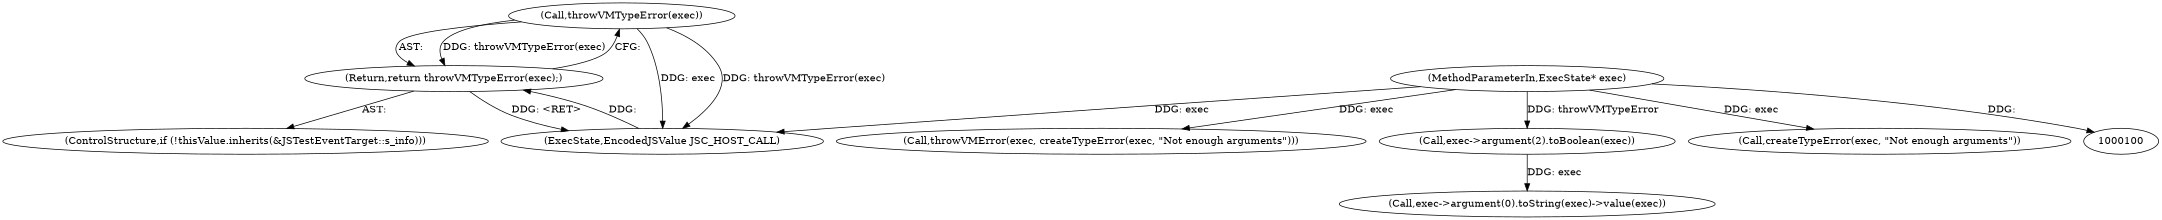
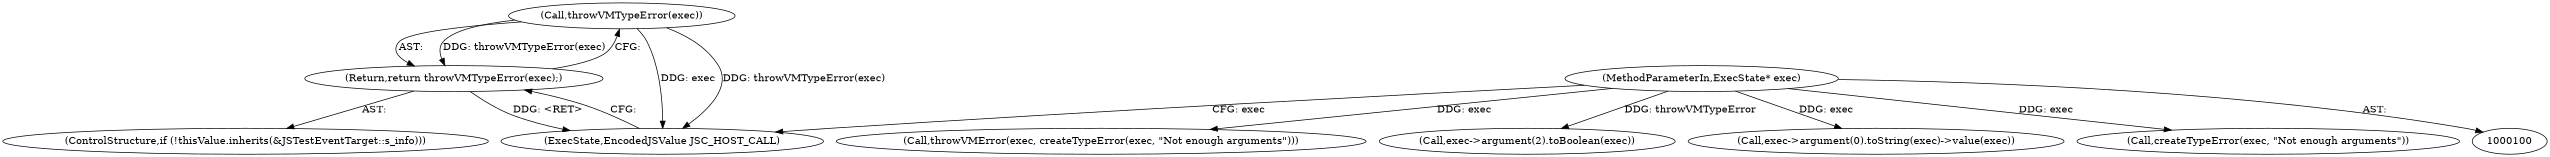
(624, 110) -> (625, 110)
(1182, 110) -> (1239, 110)
(2003, 110) -> (2376, 110)
(1527, 169) -> (1785, 109)
